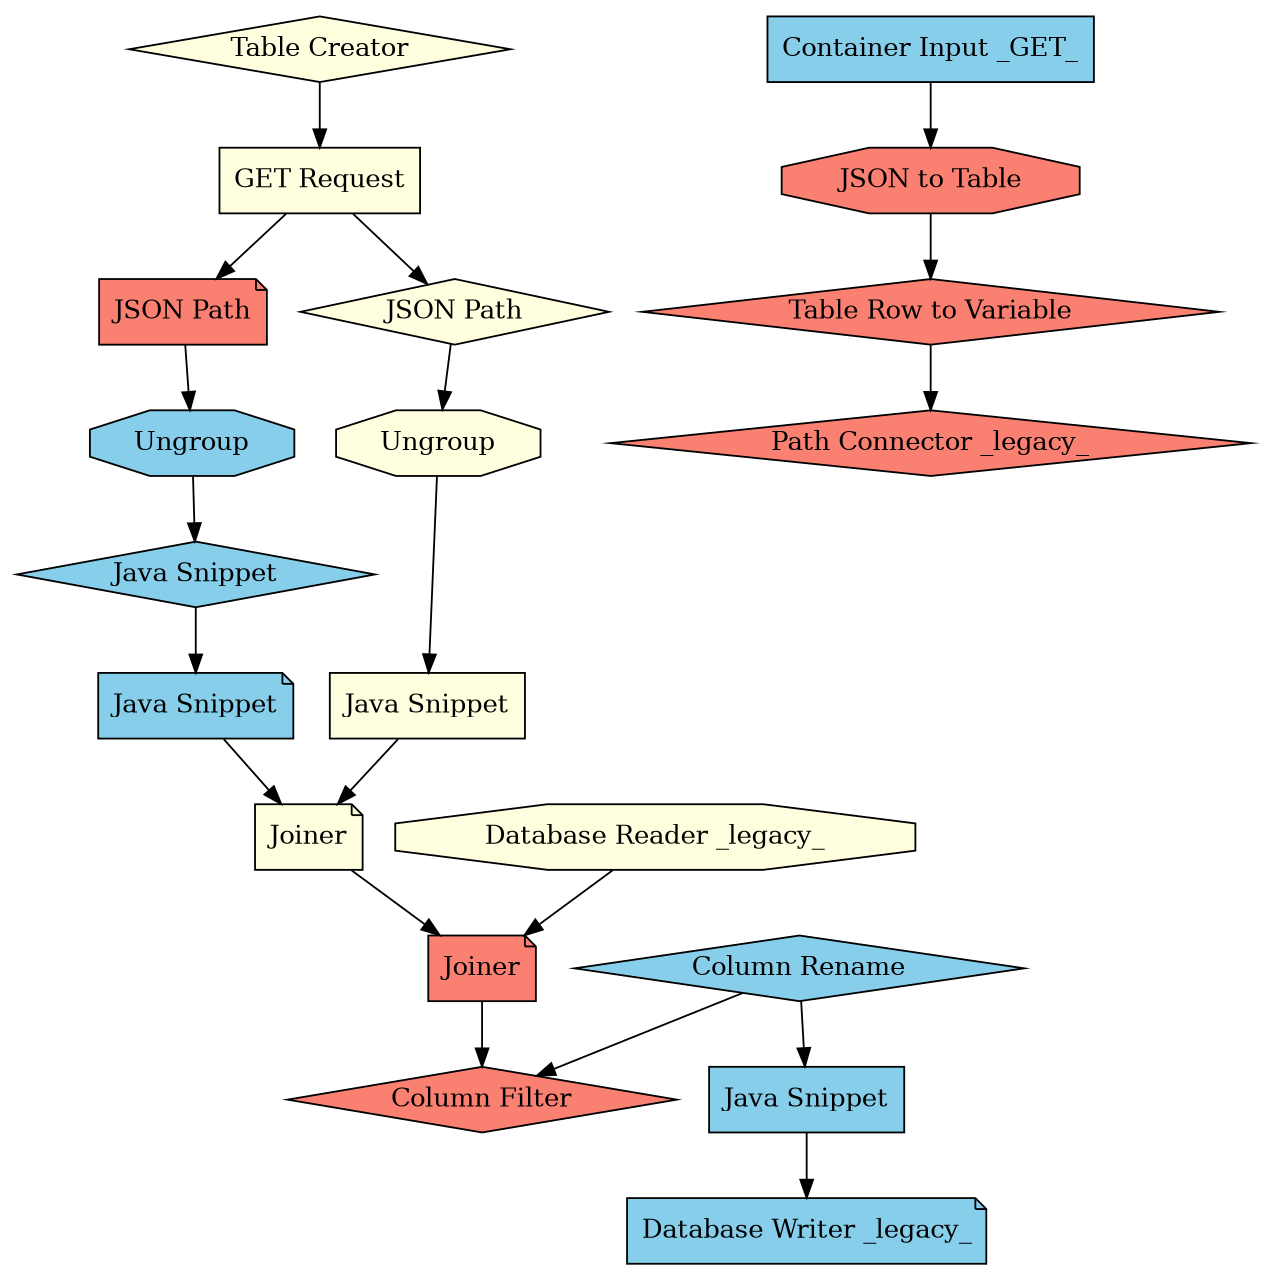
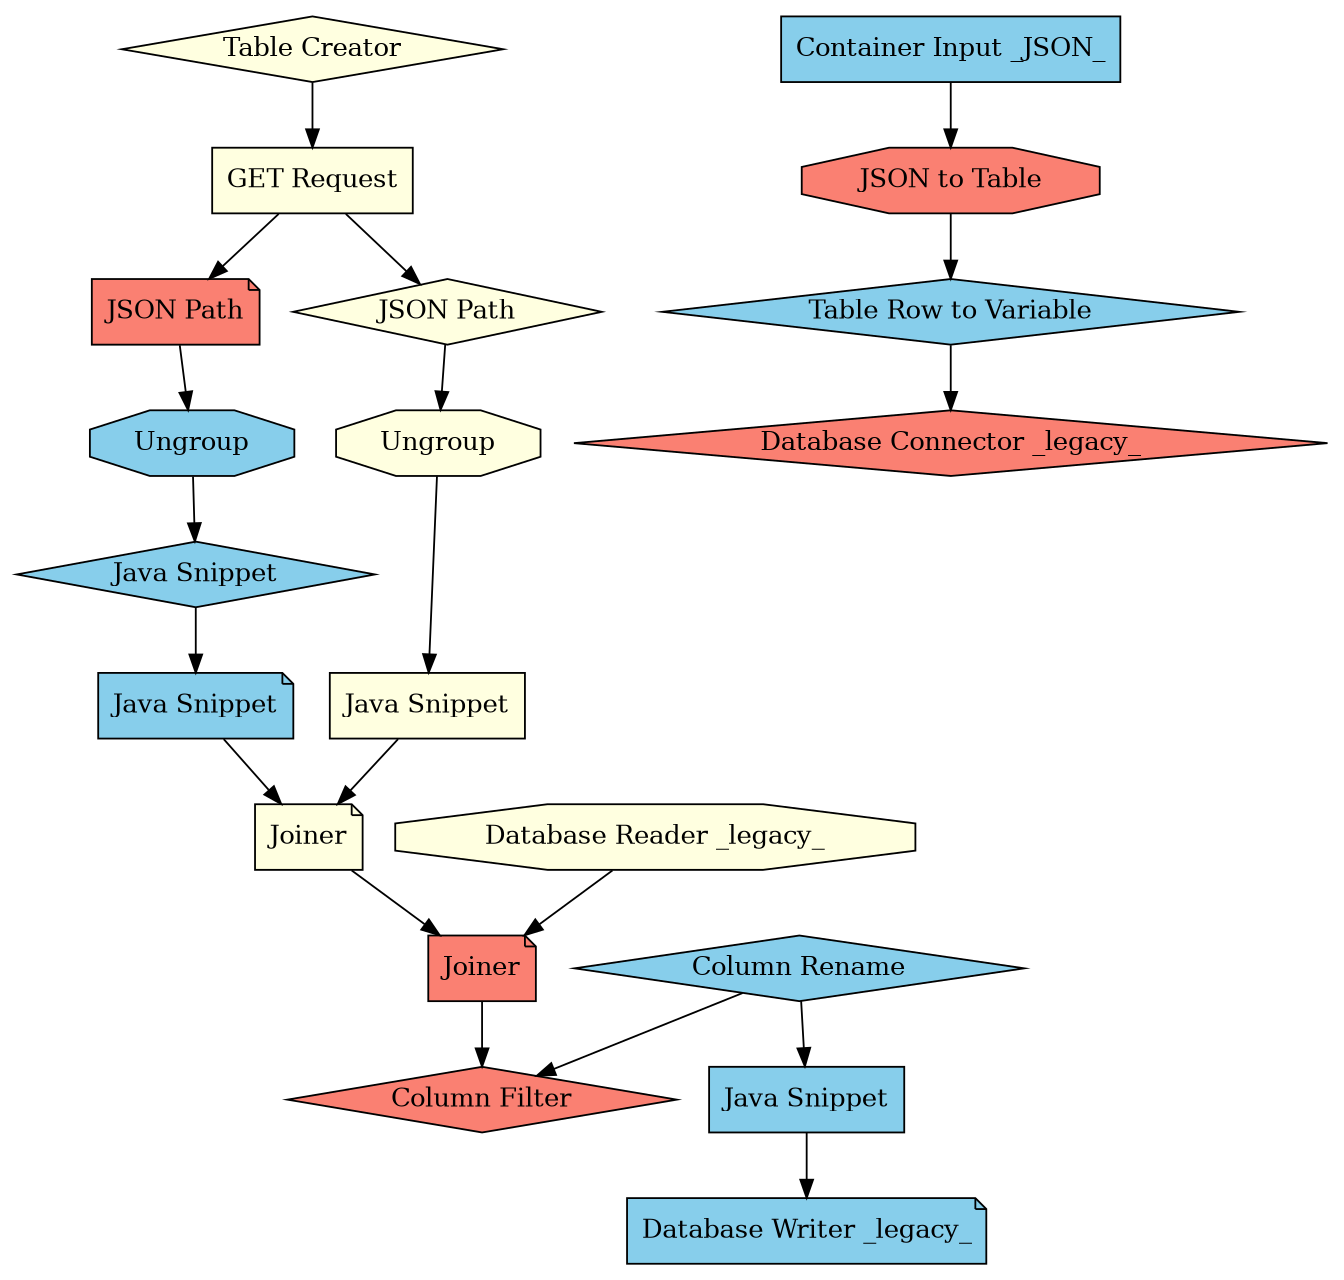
(931, 49) -> (951, 49)
(931, 312) -> (951, 312)
(931, 443) -> (951, 443)
